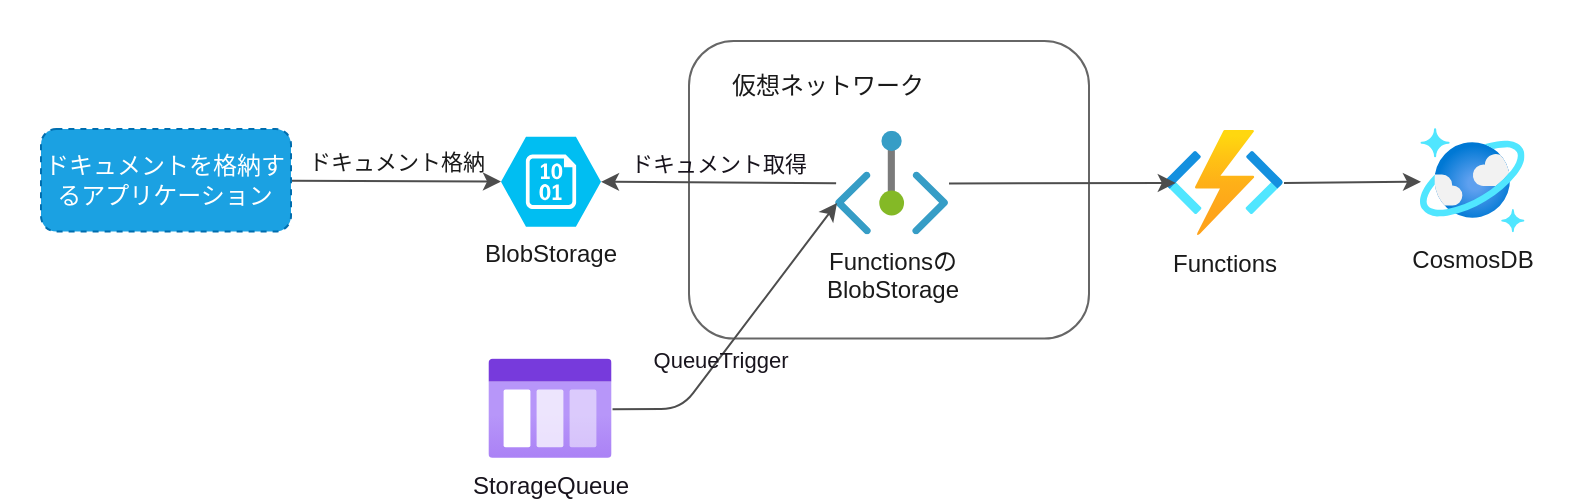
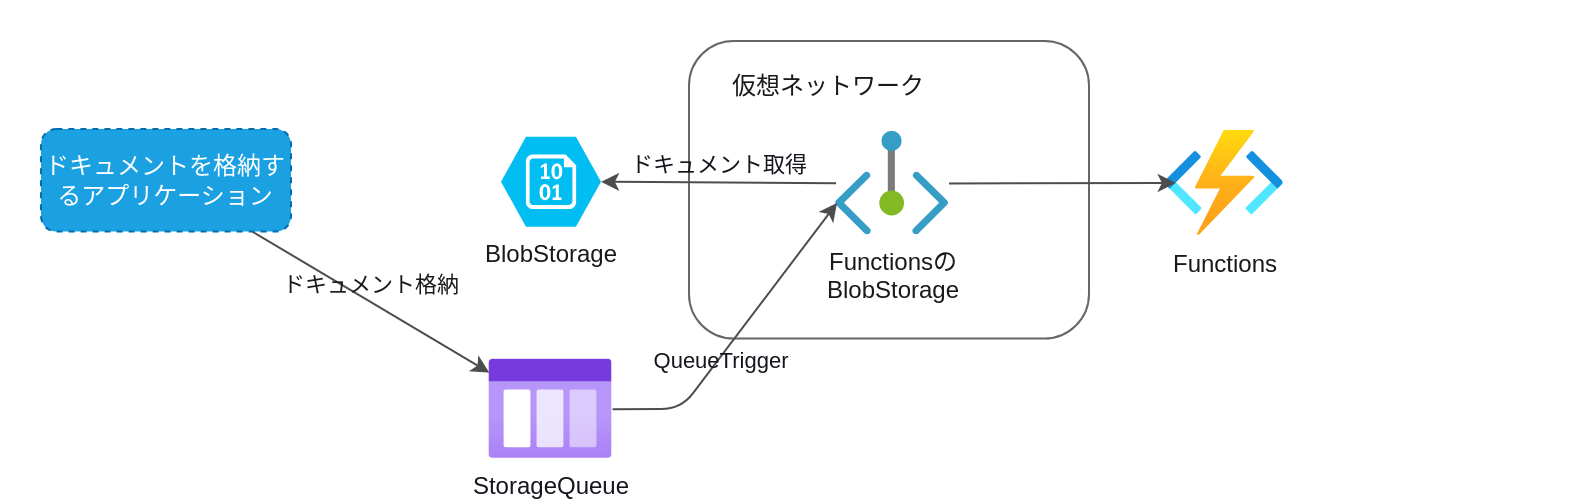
(389, 181) -> (365, 299)
(1473, 181) -> none
(1346, 182) -> none
